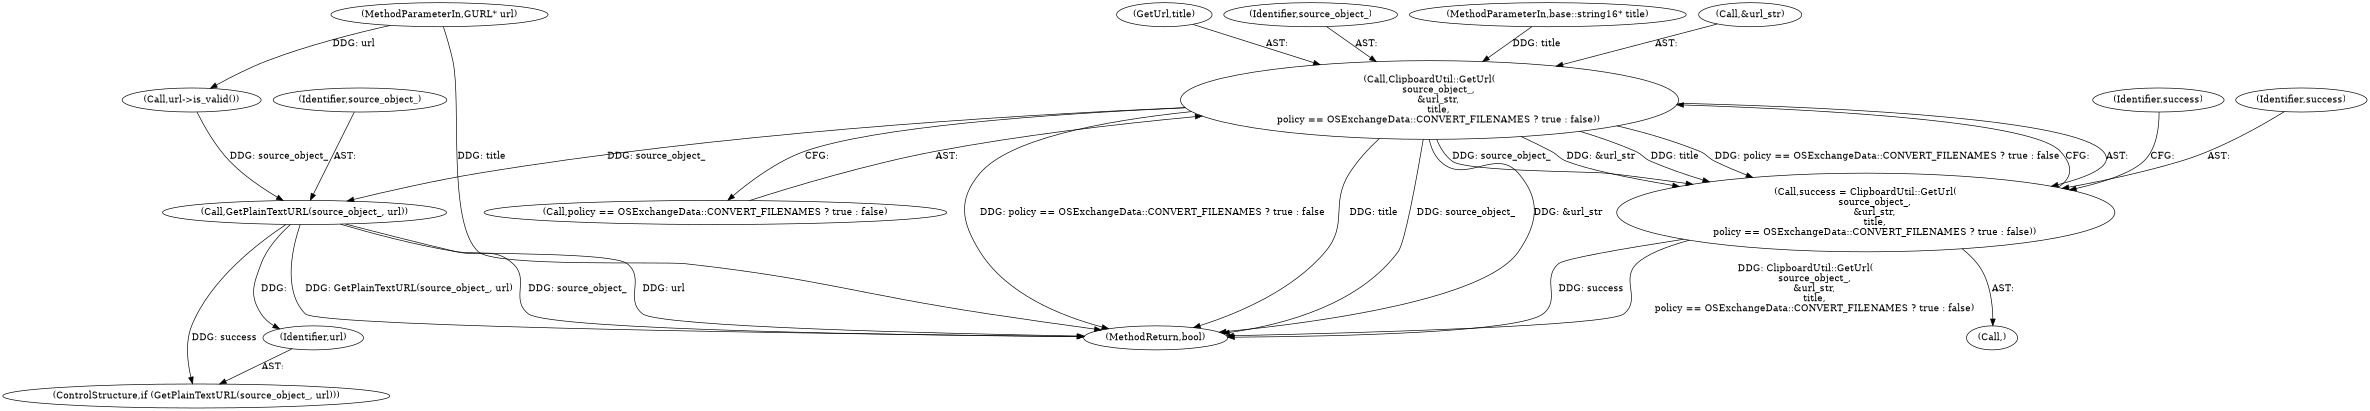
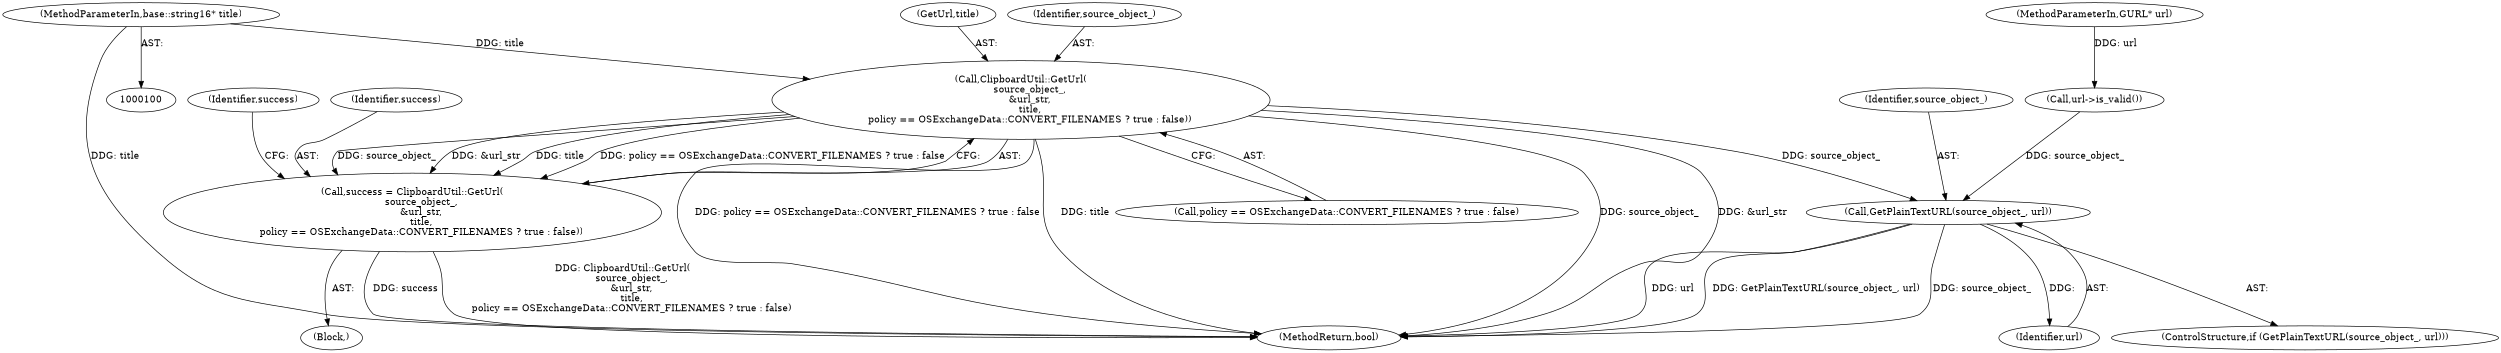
(1750, 15) -> none
none -> (141, 100)
(673, 263) -> (362, 318)
(224, 338) -> (2259, 289)
(1992, 338) -> (332, 338)
(259, 365) -> (2079, 264)
